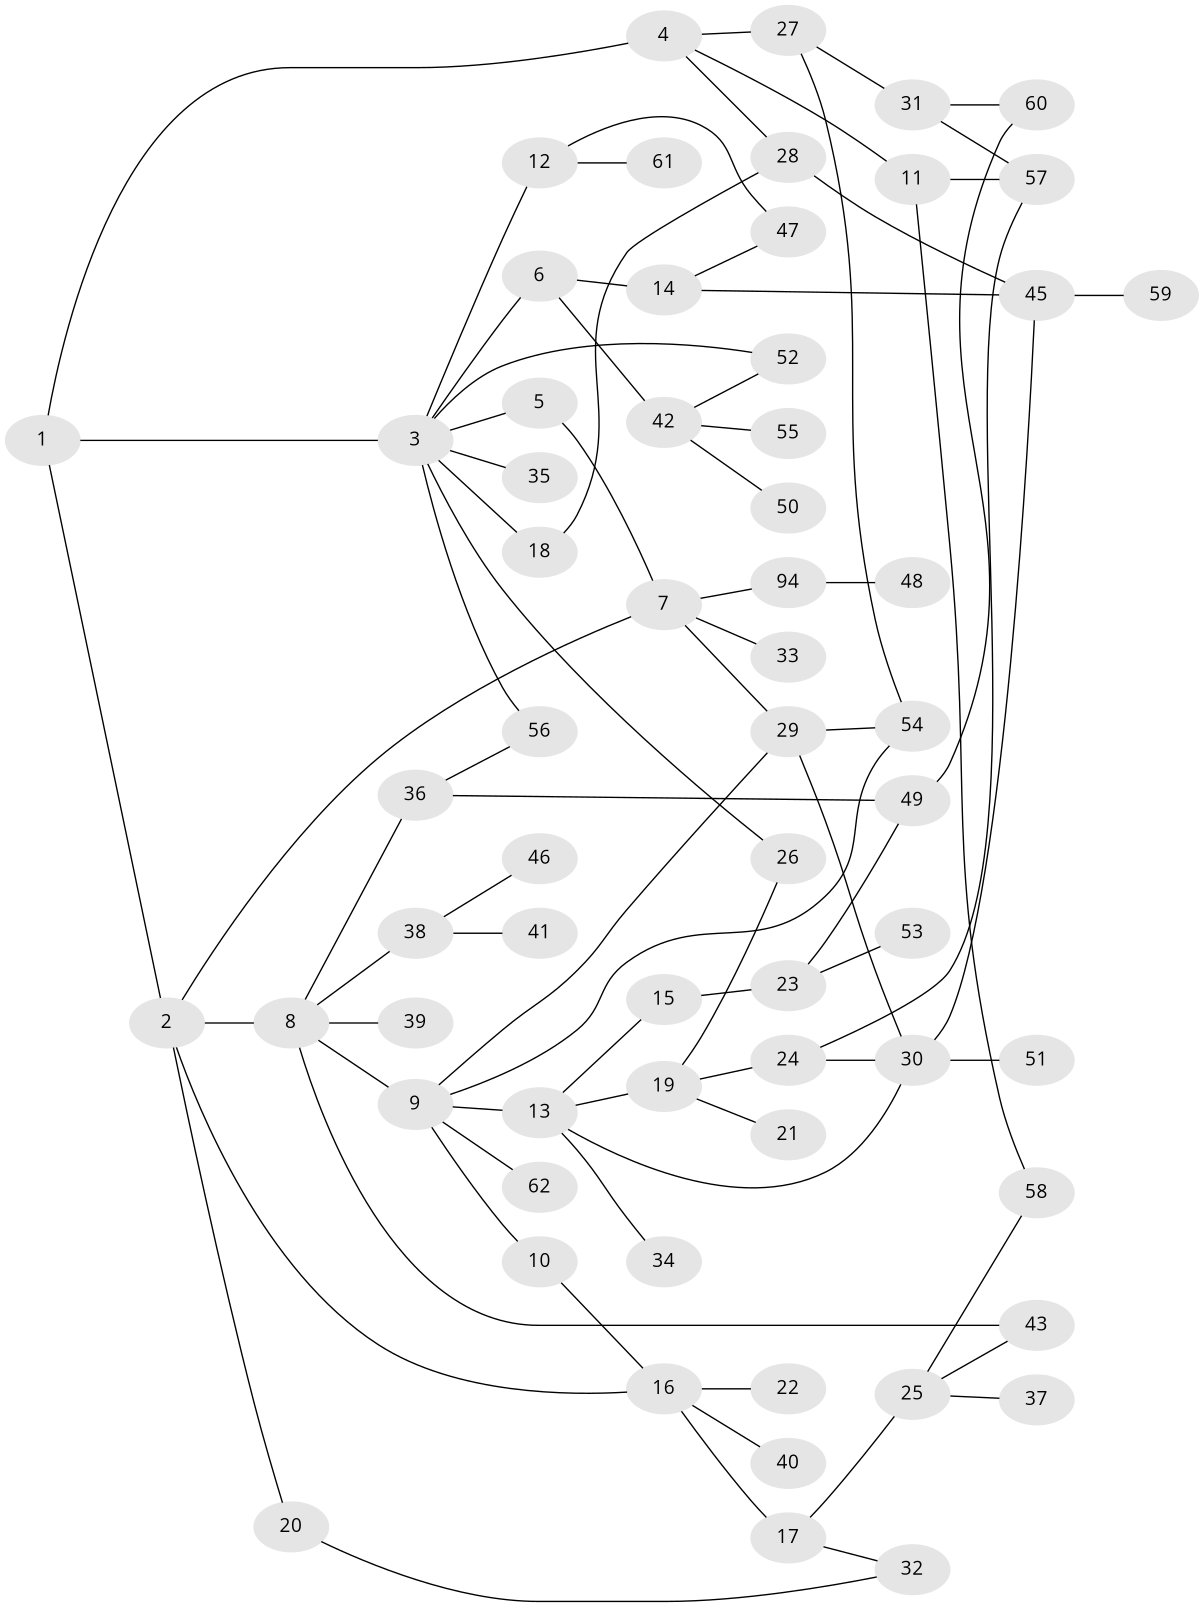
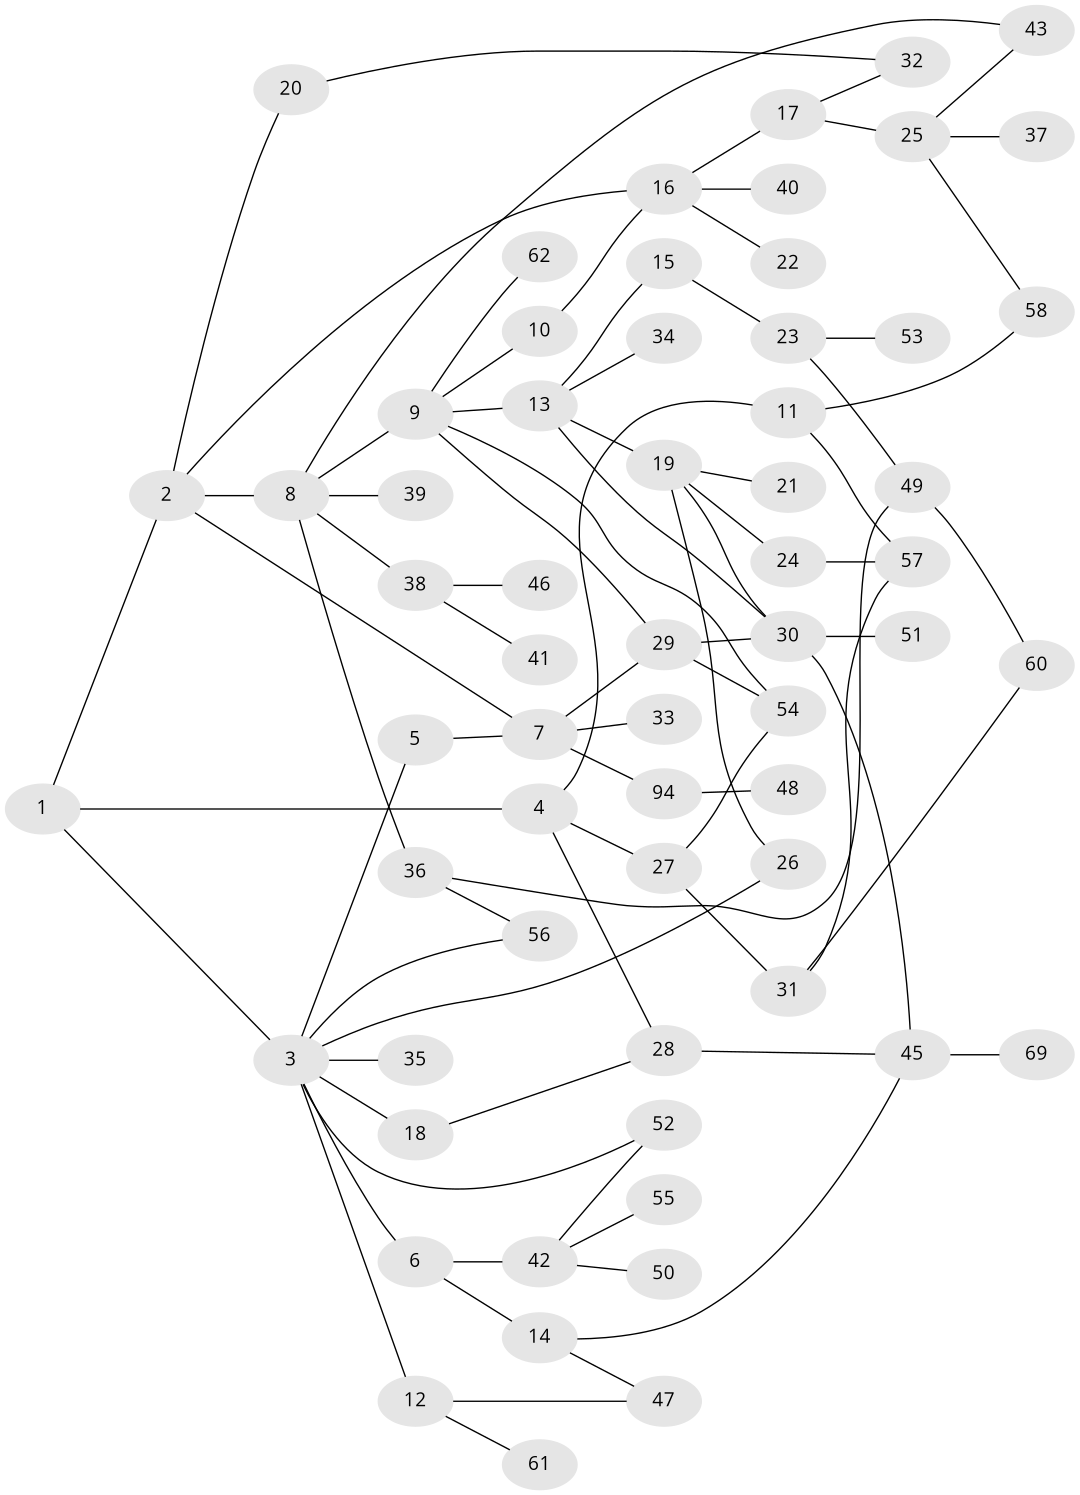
(1161, 295) -> (1037, 1055)
(851, 1060) -> (724, 552)
